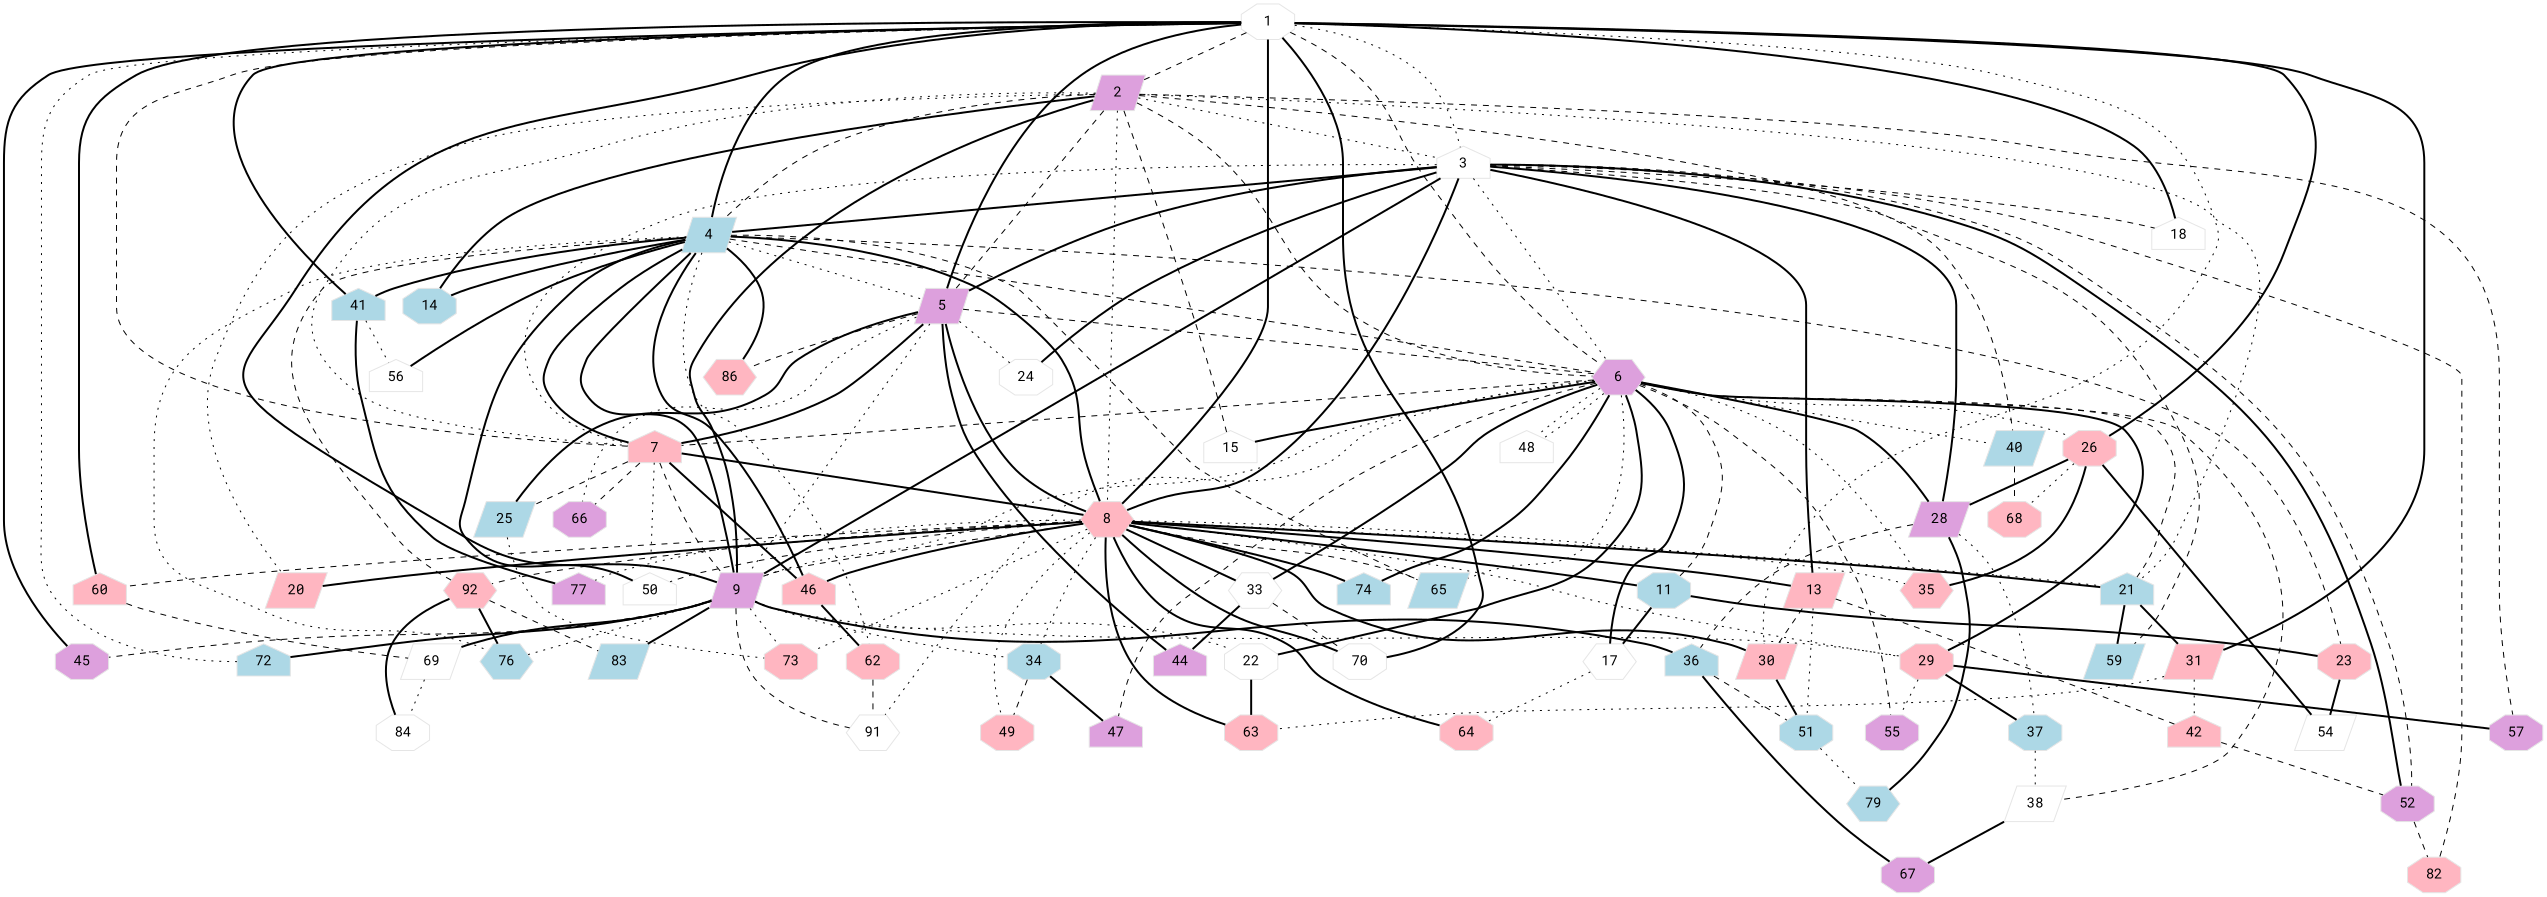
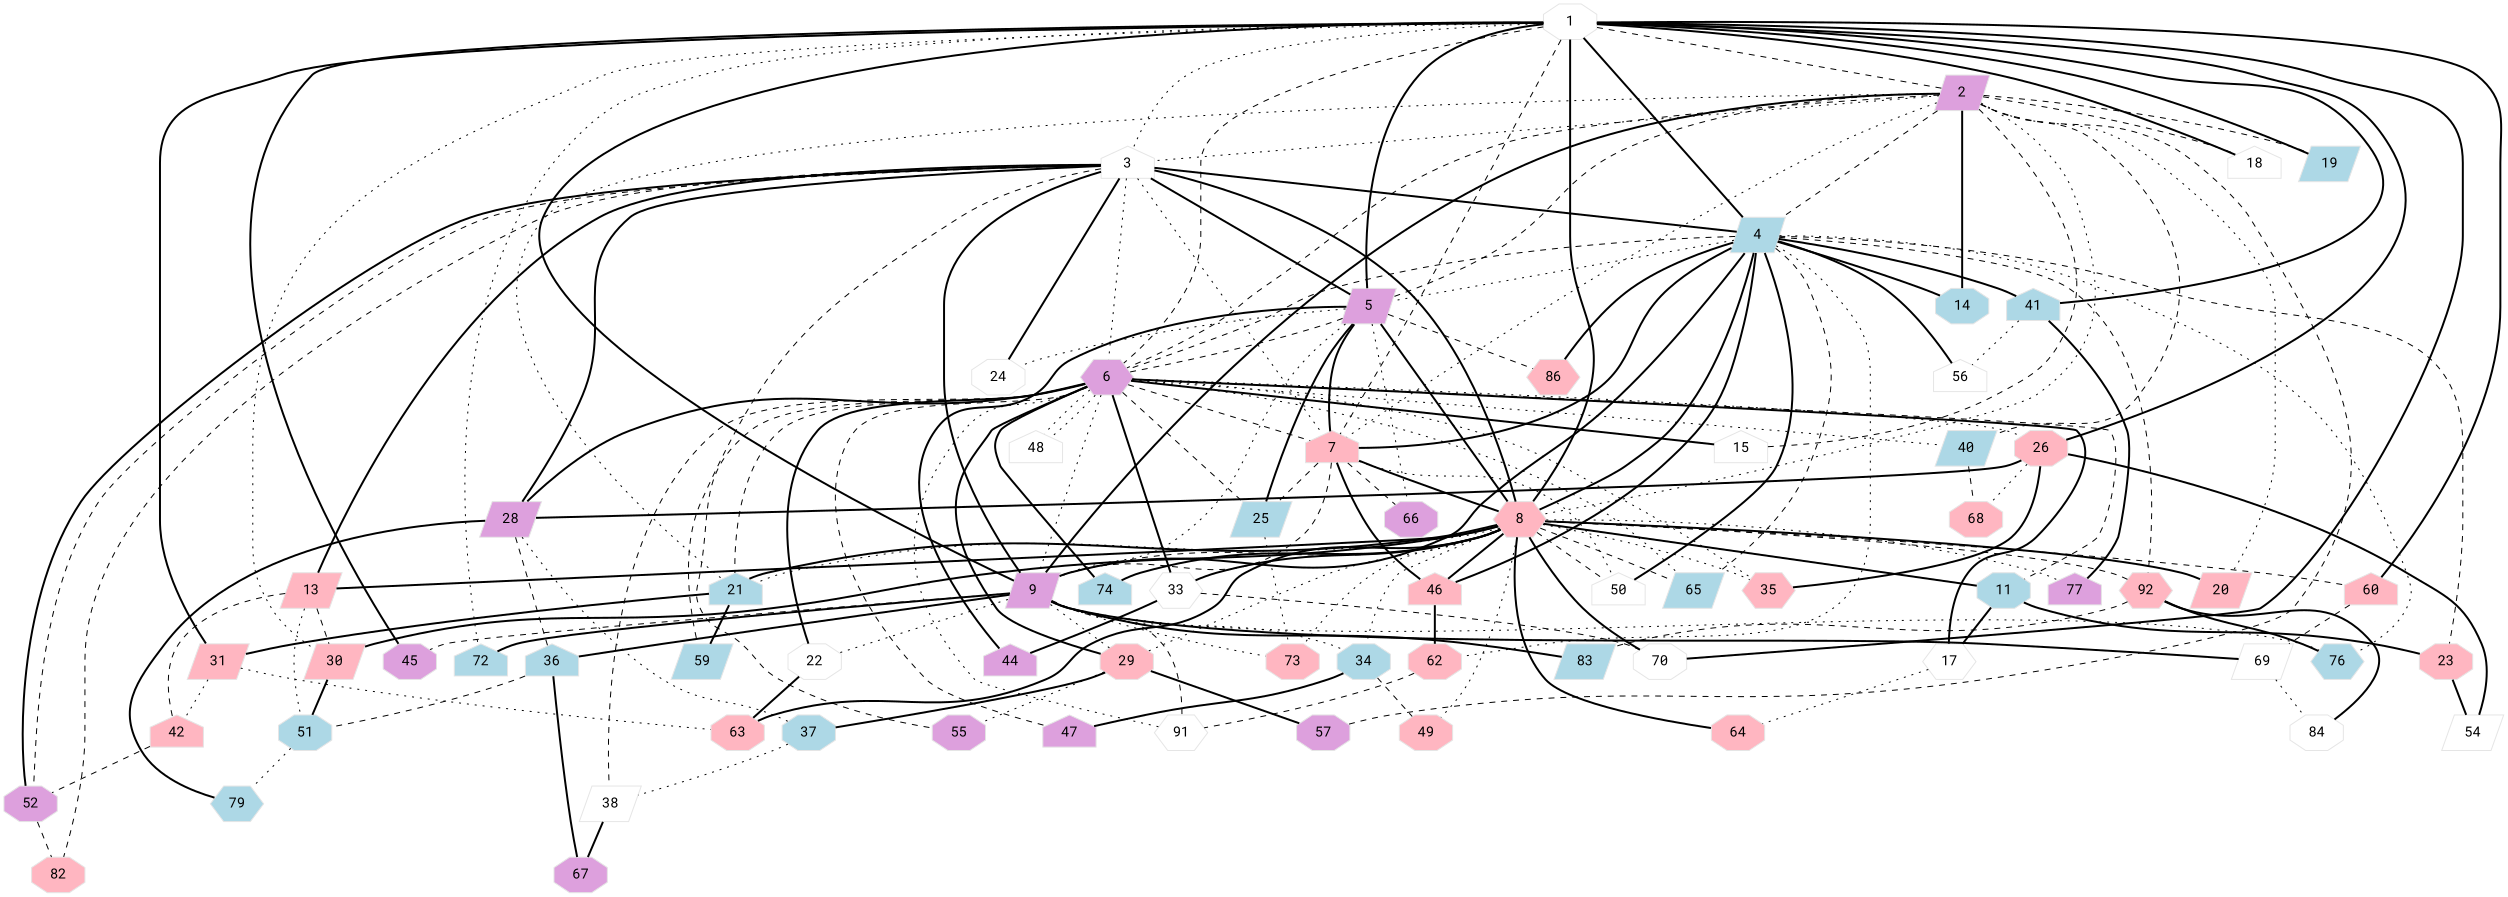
none -> (2330, 164)
(1957, 199) -> (2111, 120)
none -> (1183, 447)
